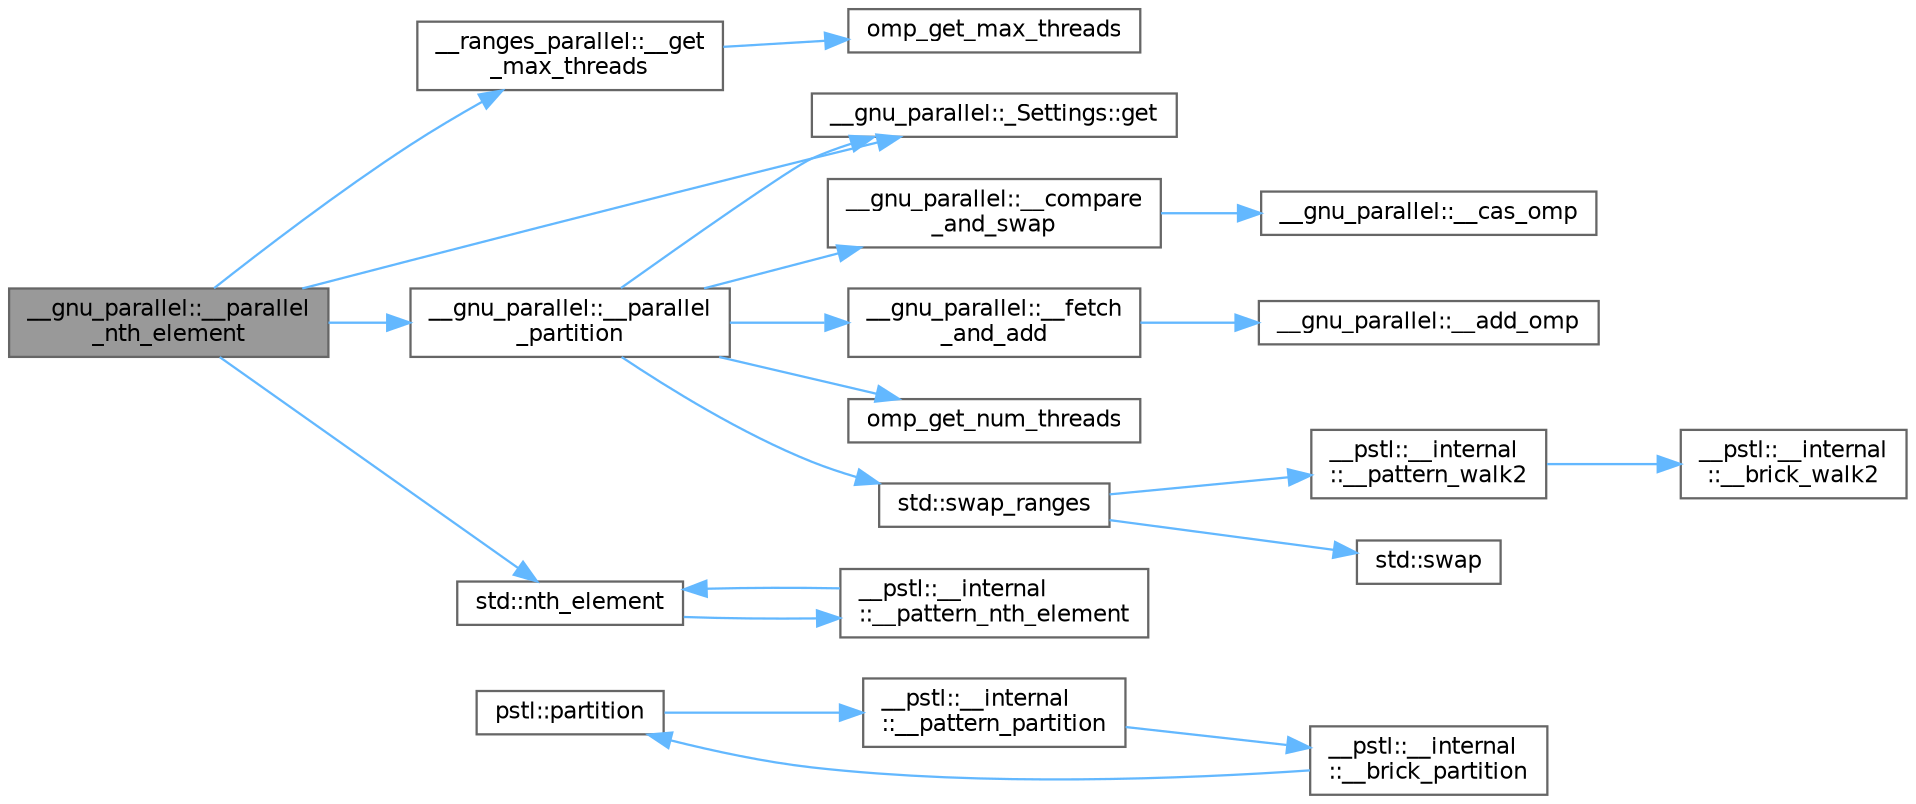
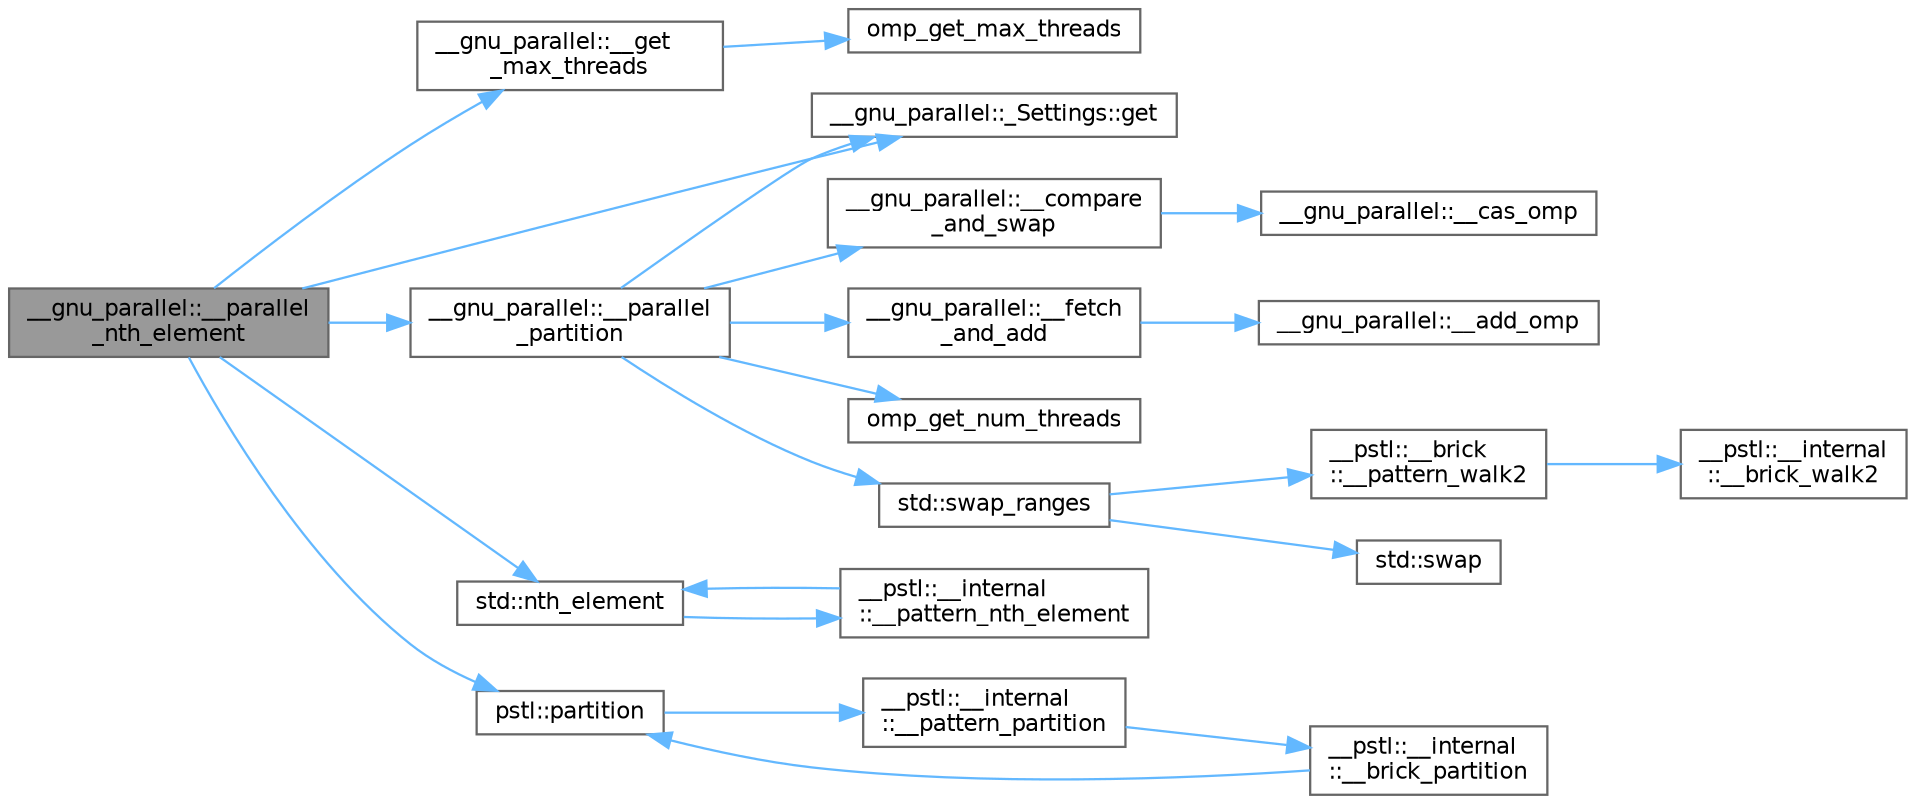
(570, 56) -> (570, 56)
(1429, 464) -> (1429, 464)
none -> (309, 541)
